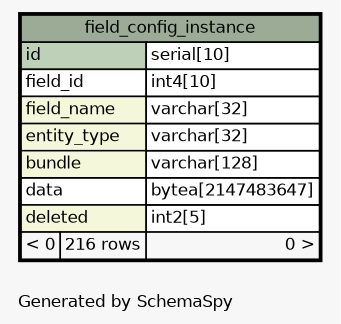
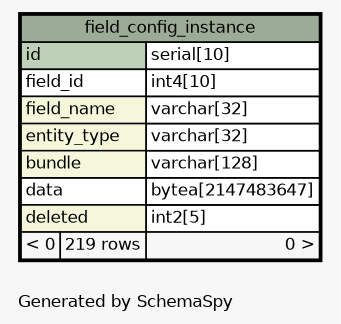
(103, 245) -> (103, 245)
